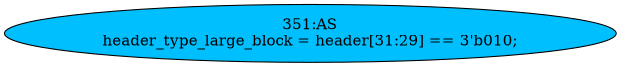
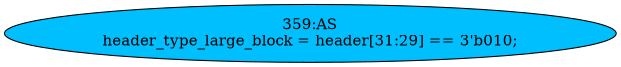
(310, 33) -> (310, 33)
